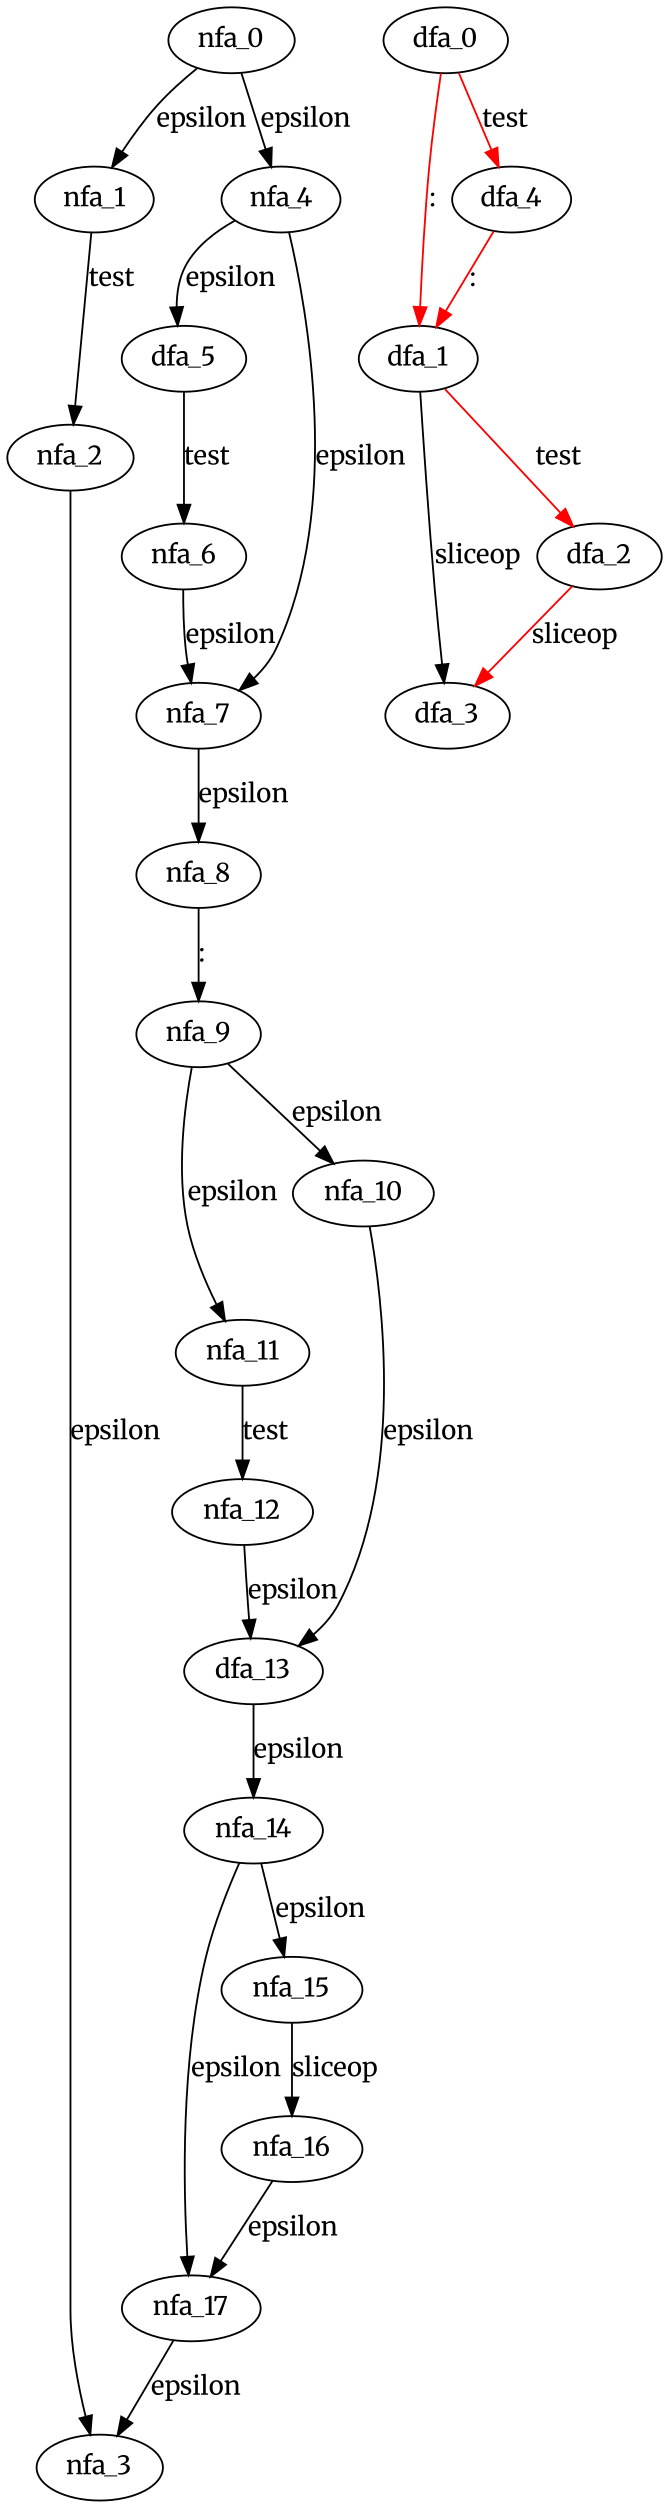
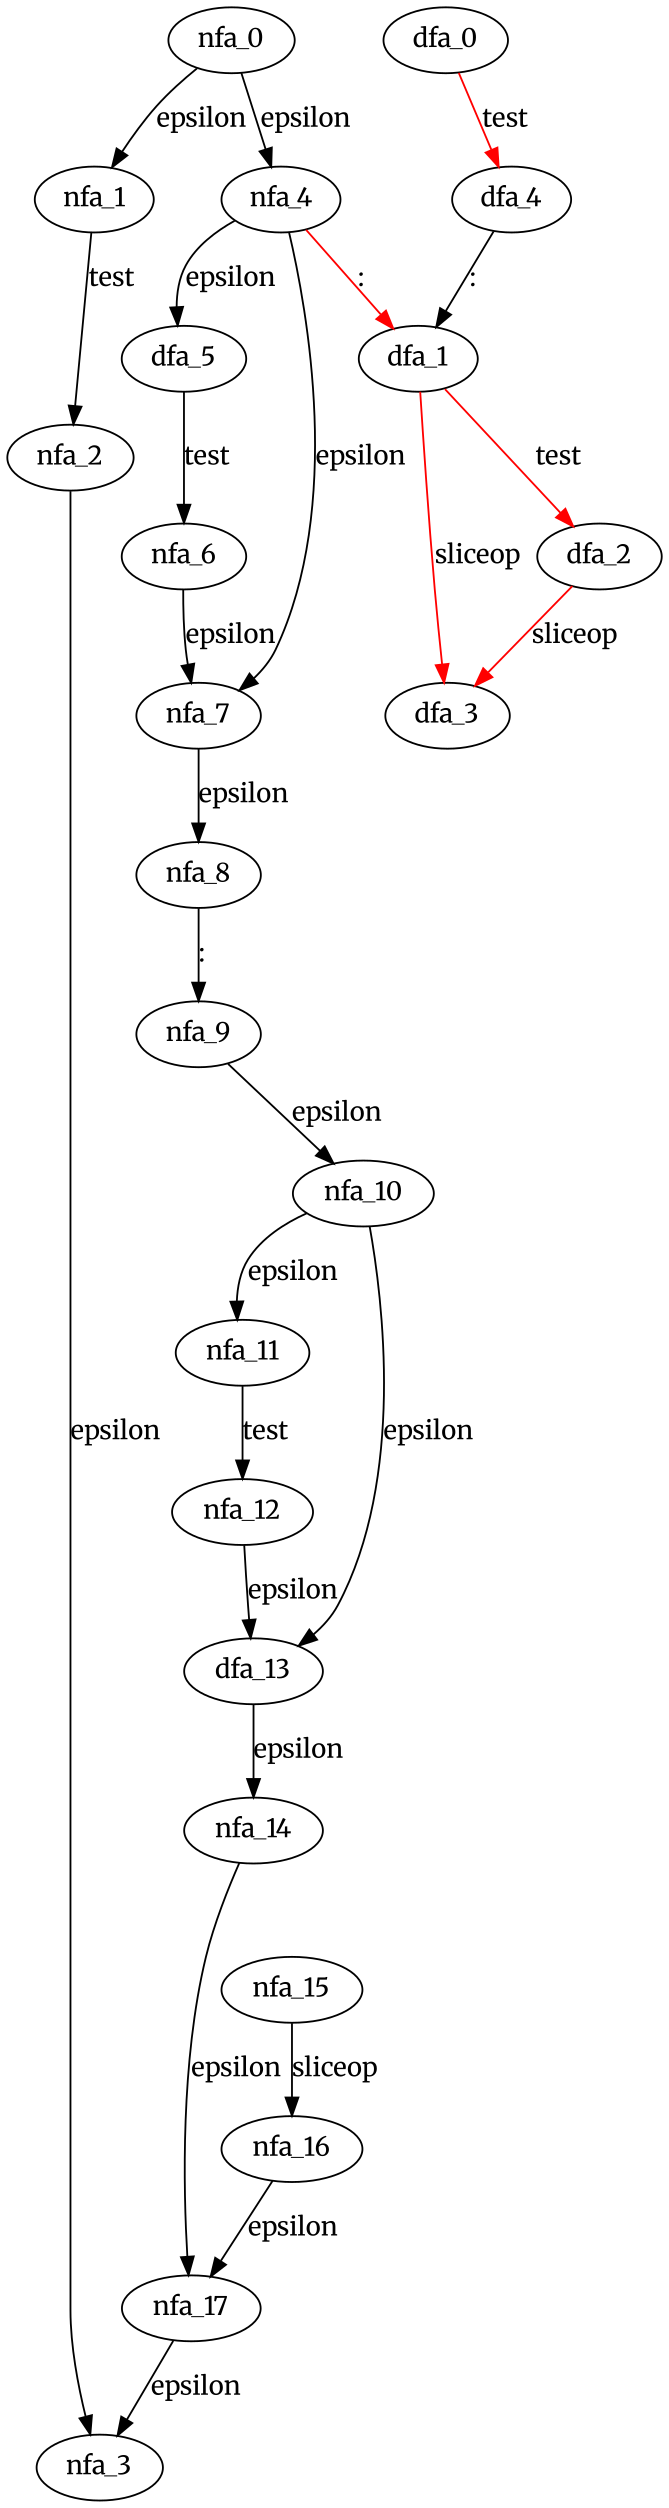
(427, 190) -> (344, 272)
(470, 271) -> (470, 271)
(430, 528) -> (430, 528)
(183, 1188) -> (258, 1247)
(270, 1901) -> none
